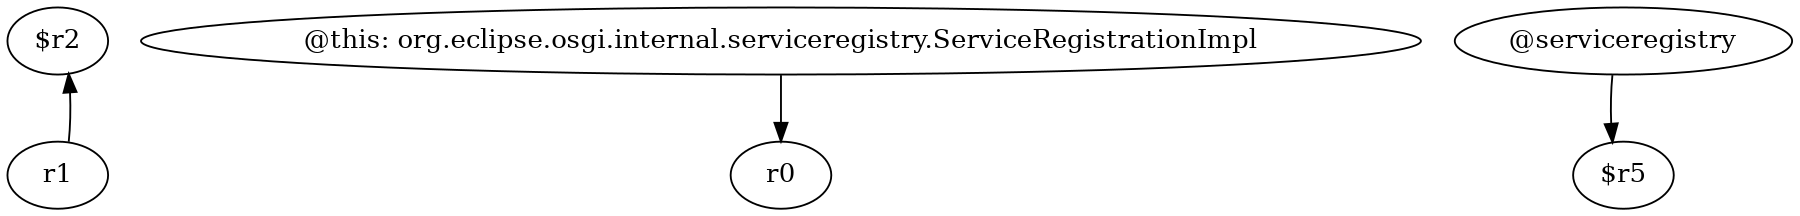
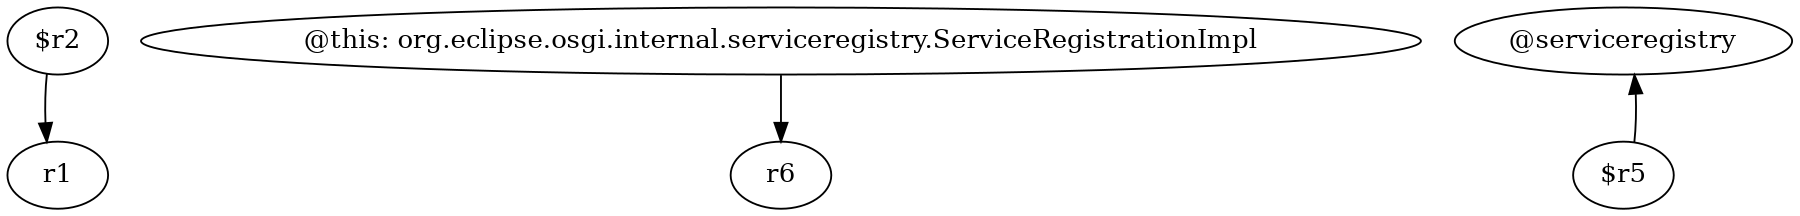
(1611, 99) -> (1636, 118)
(70, 117) -> (45, 98)
(781, 175) -> (781, 175)
